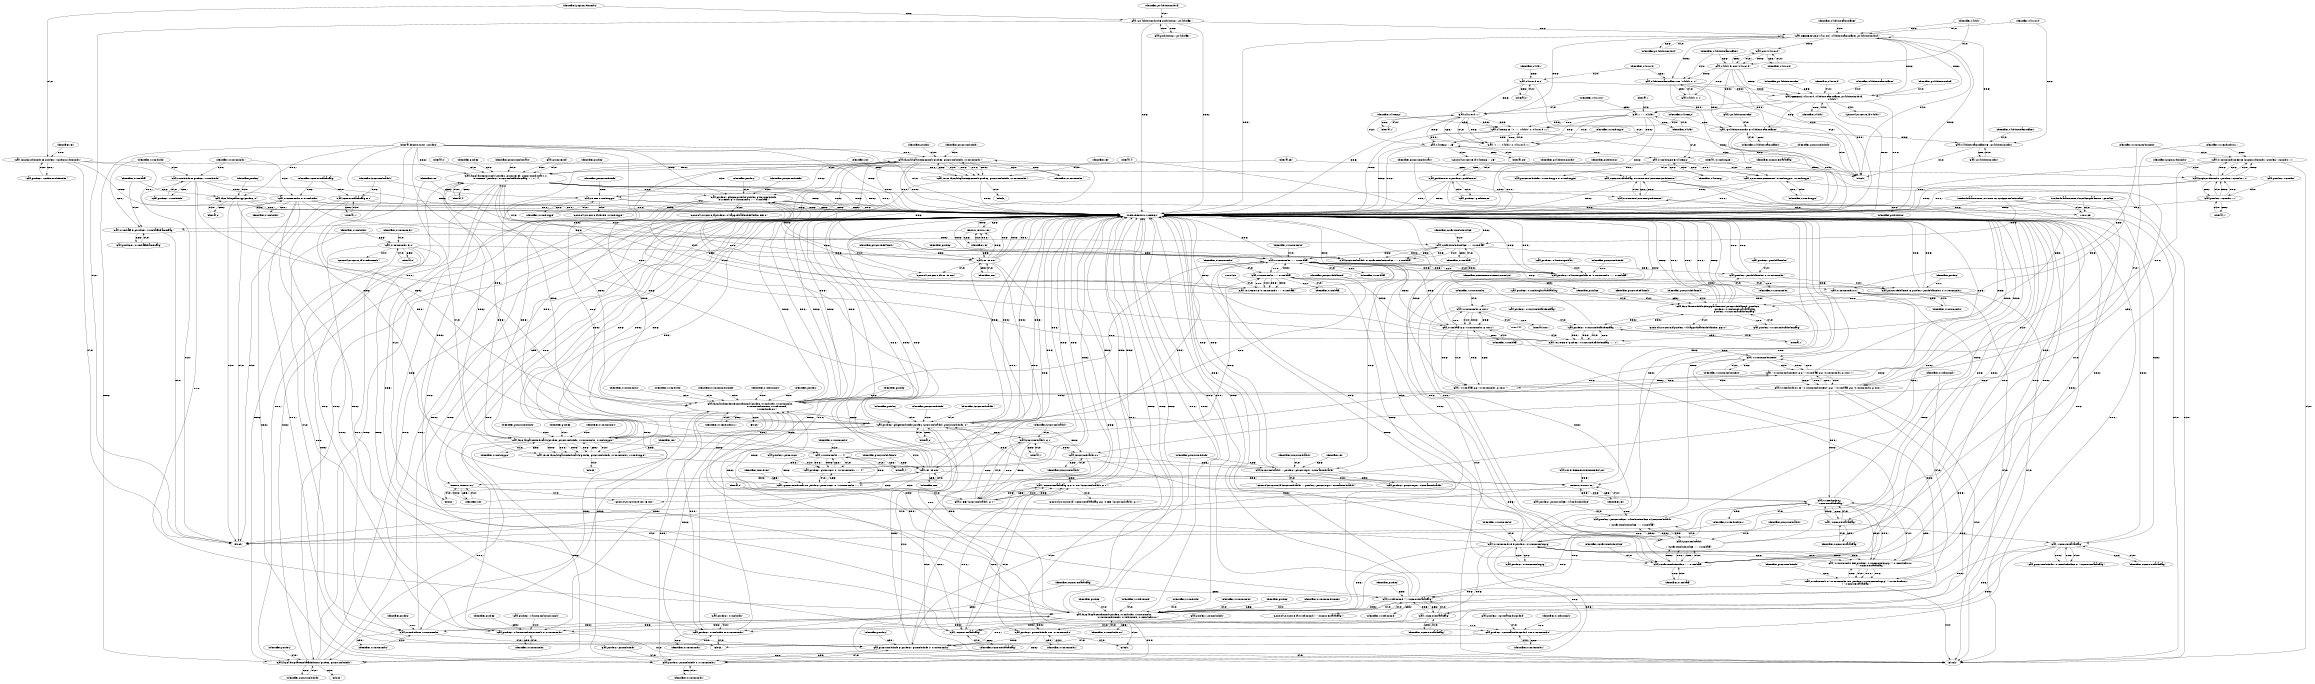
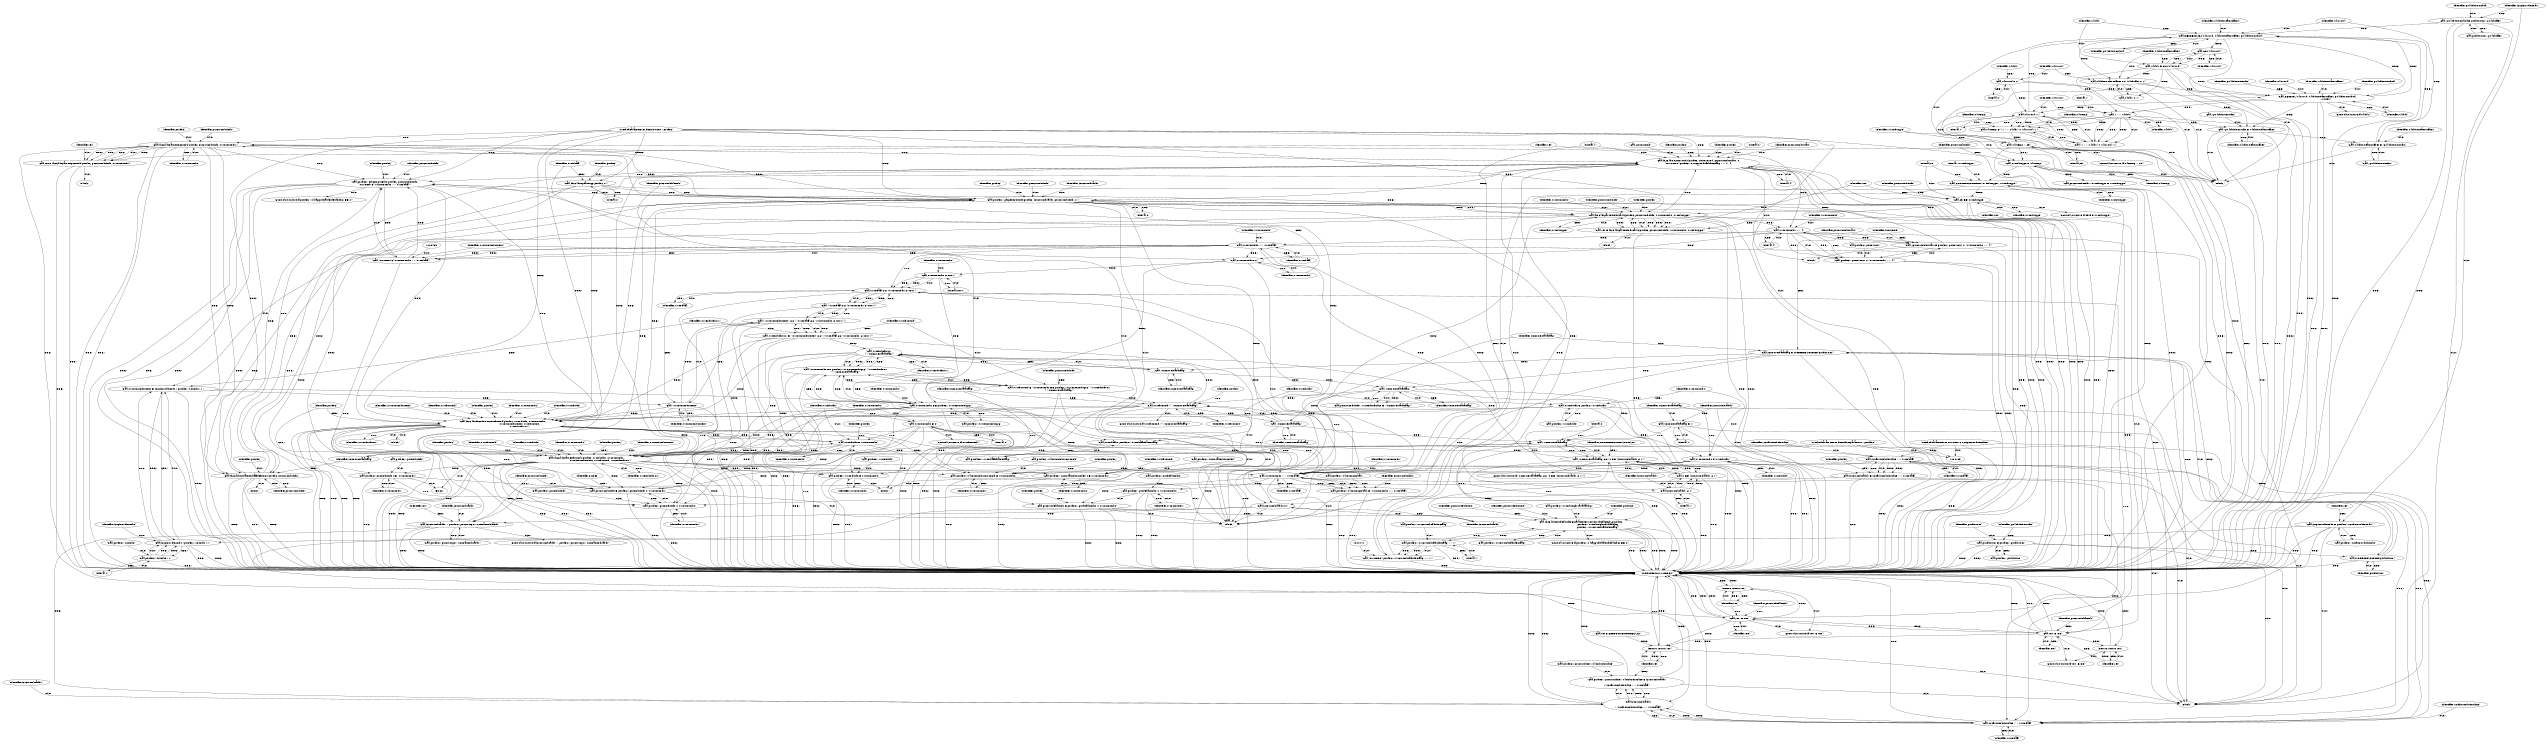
(1671, 81) -> (2118, 81)
(418, 145) -> (646, 130)
(1372, 167) -> (2247, 343)
(1469, 189) -> (2007, 550)
(511, 222) -> (824, 566)
(959, 238) -> (1853, 524)
(1539, 283) -> (1610, 450)
(1453, 318) -> none
(1601, 336) -> none
(988, 470) -> (1672, 483)
